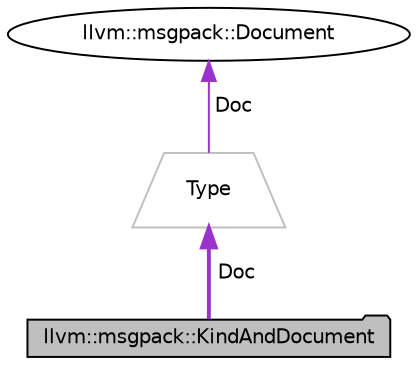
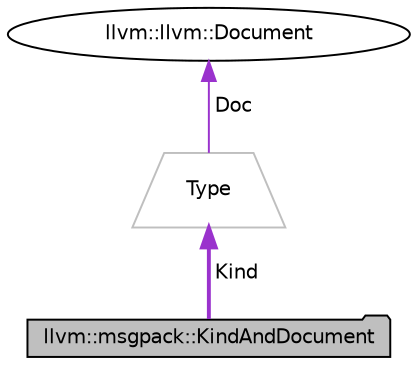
(209, 34) -> (209, 34)
(233, 274) -> (233, 274)
